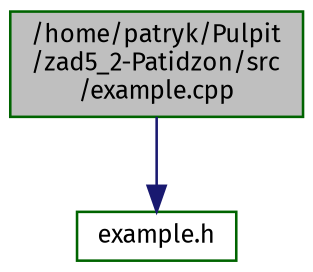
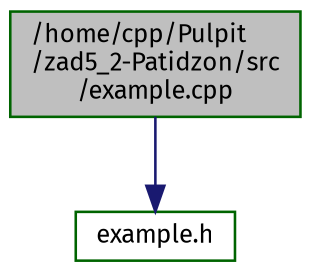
(157, 64) -> (155, 64)
